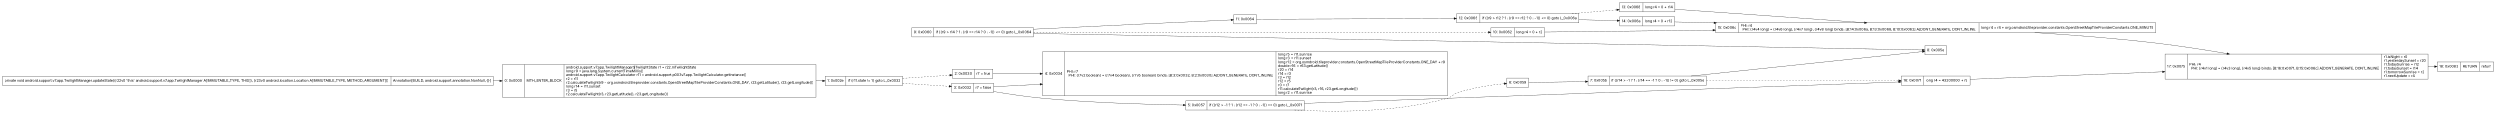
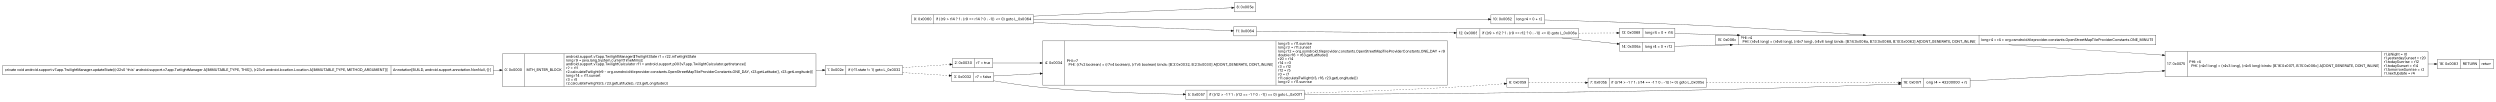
(1261, 32) -> (1261, 19)
(1807, 64) -> none
(1557, 82) -> (1557, 83)
